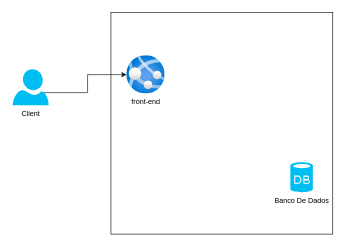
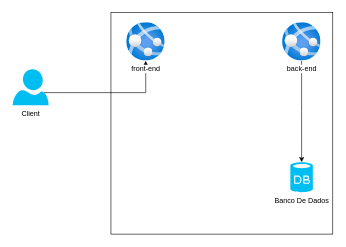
none -> (302, 42)
(146, 75) -> (146, 42)
none -> (302, 110)
